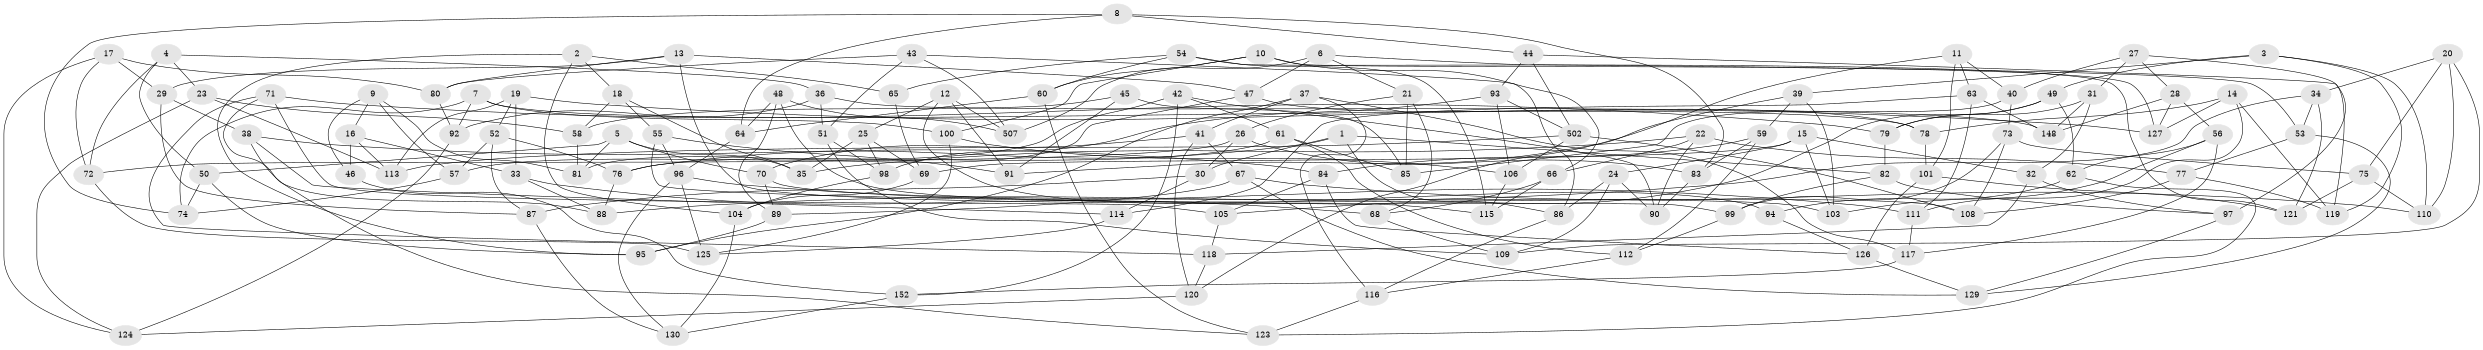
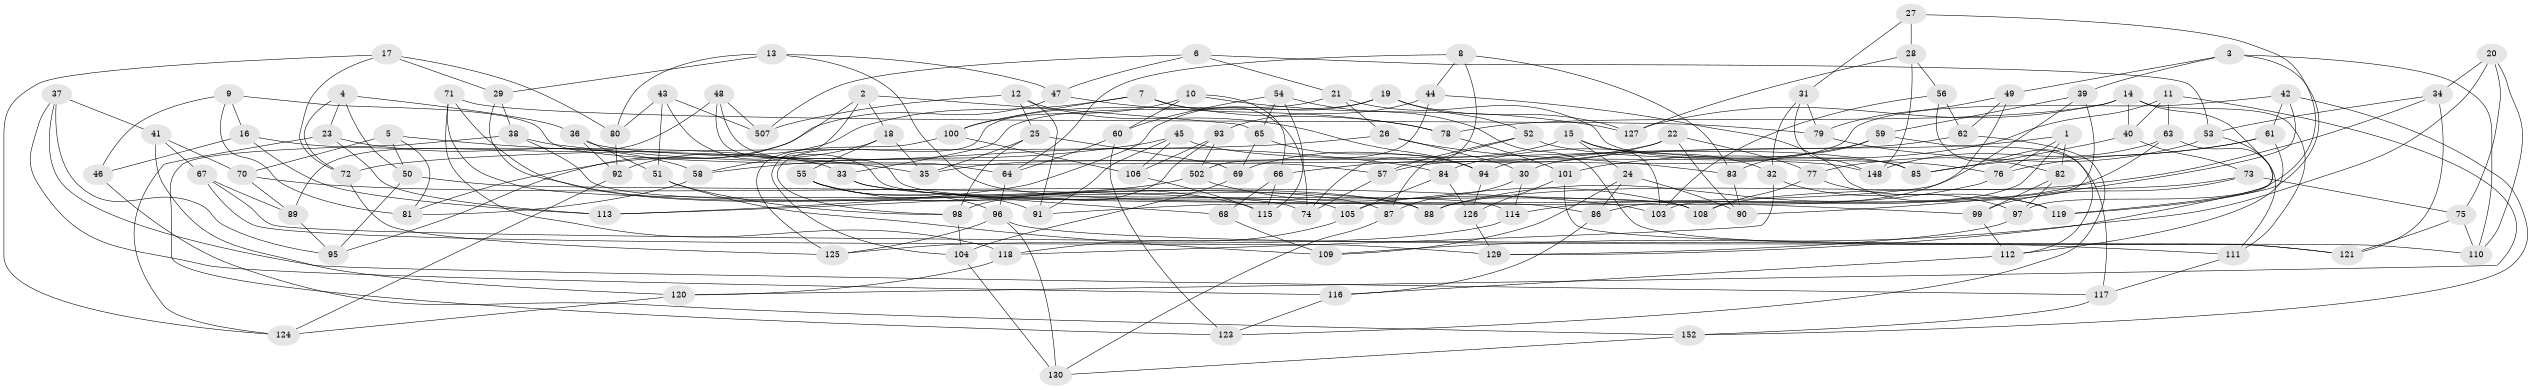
(2088, 66) -> (2128, 115)
none -> (1372, 154)
(1543, 155) -> (1156, 155)
(1430, 176) -> (990, 125)
